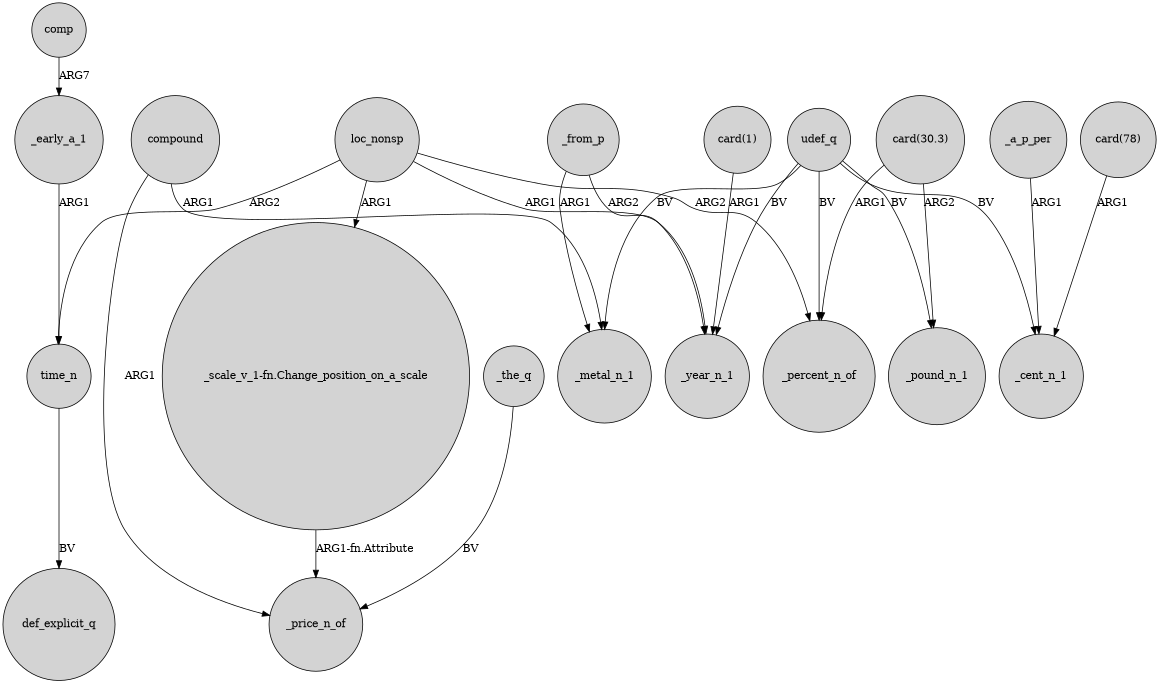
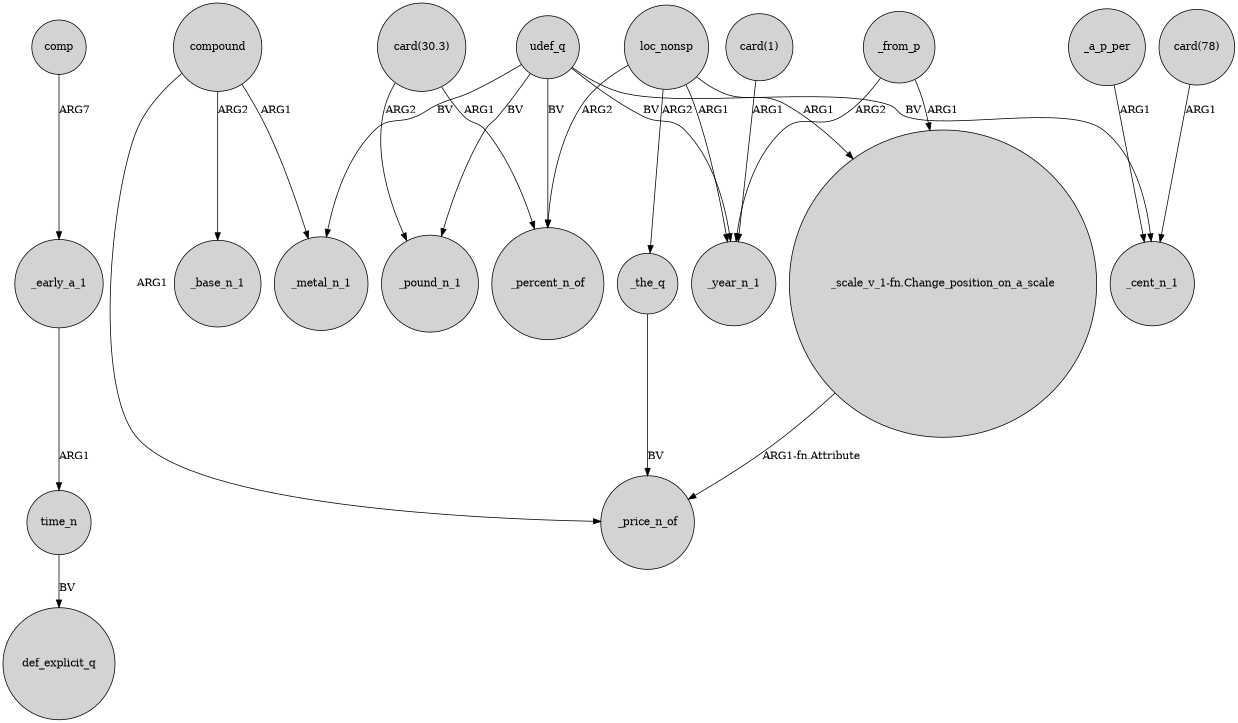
(162, 212) -> (657, 167)
(567, 249) -> (923, 101)
none -> (218, 284)
